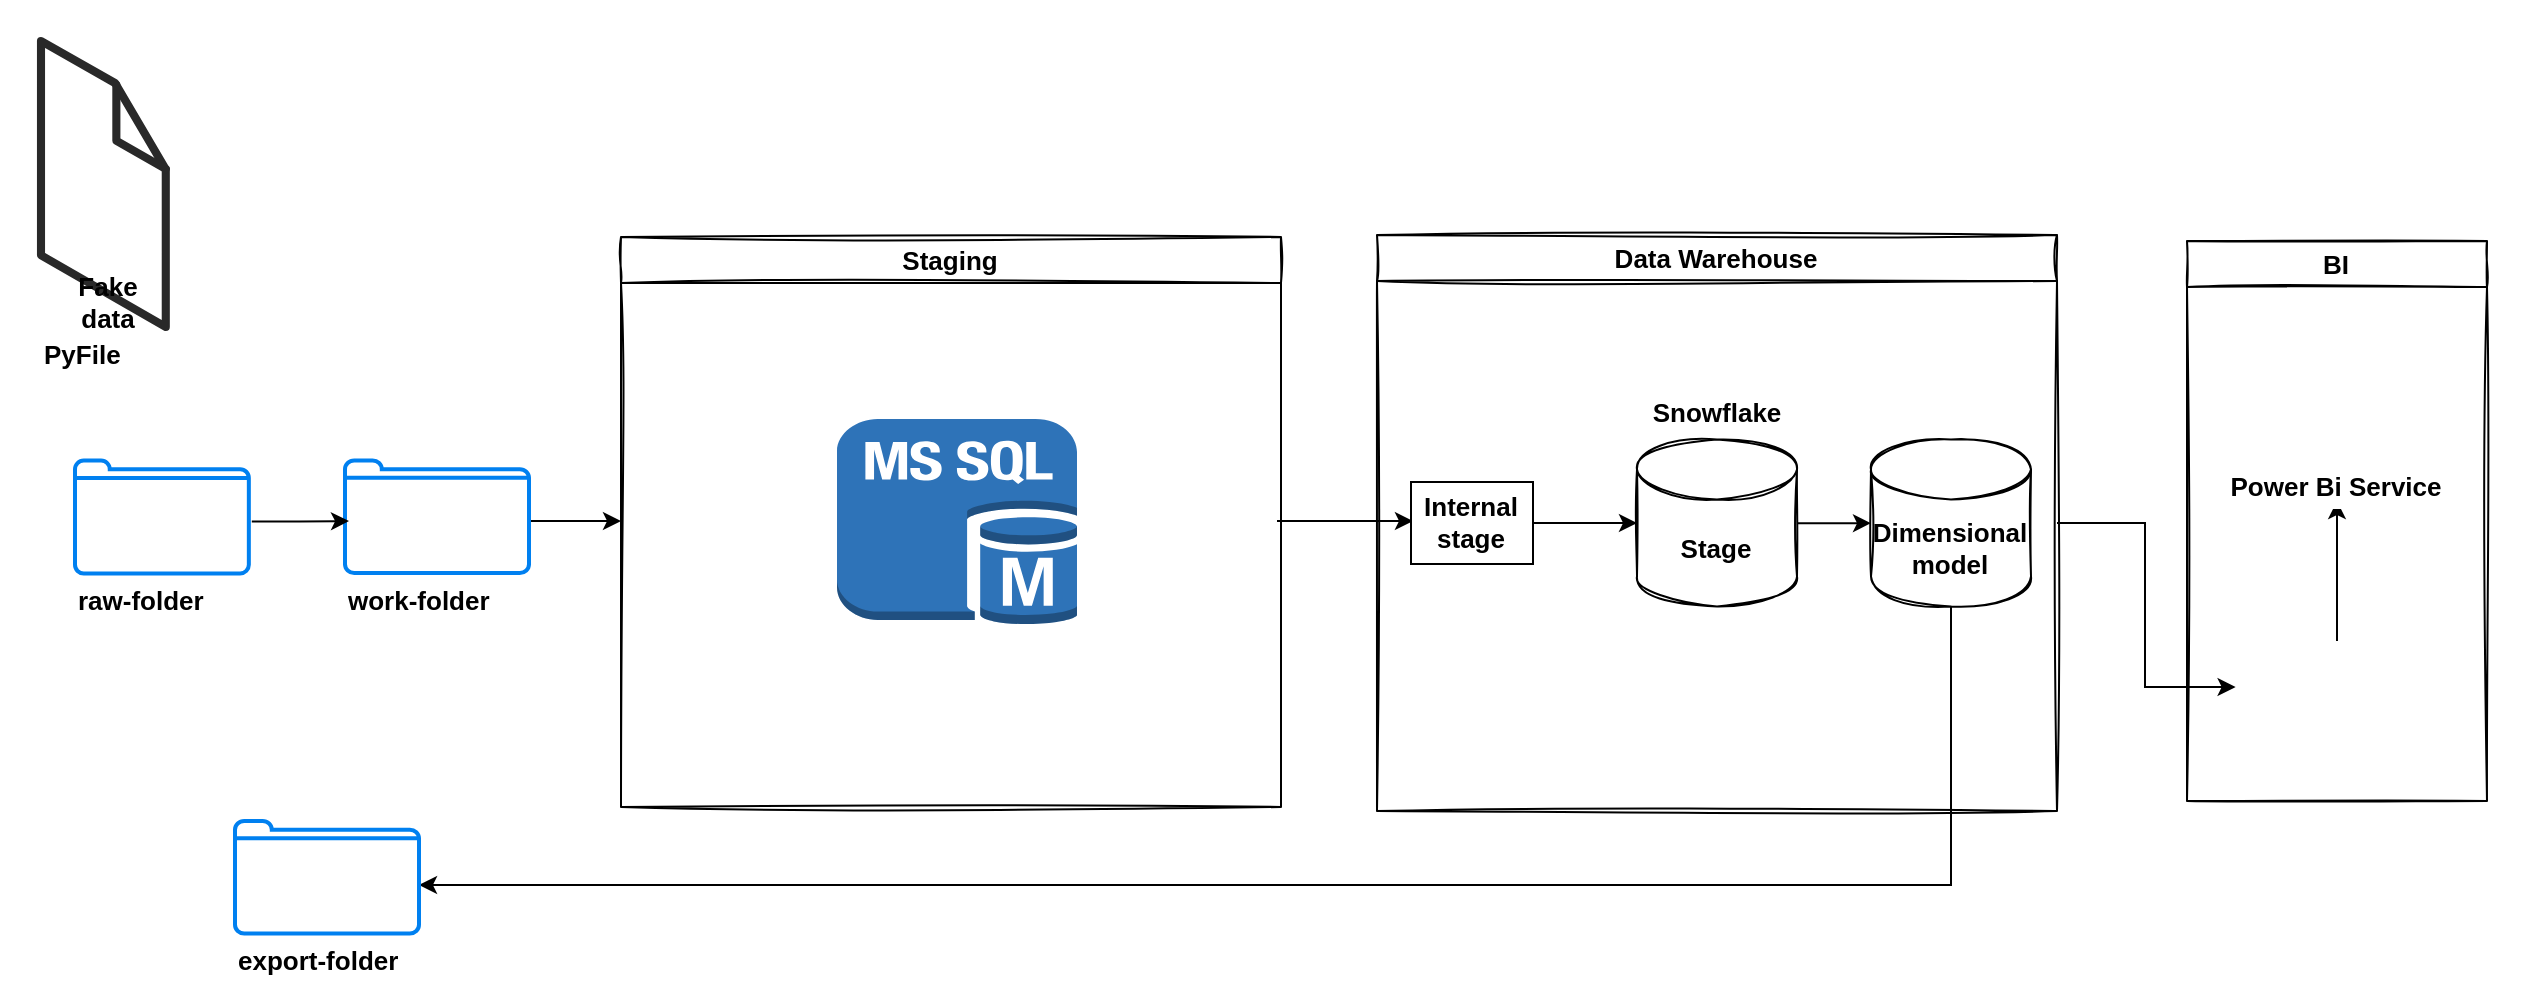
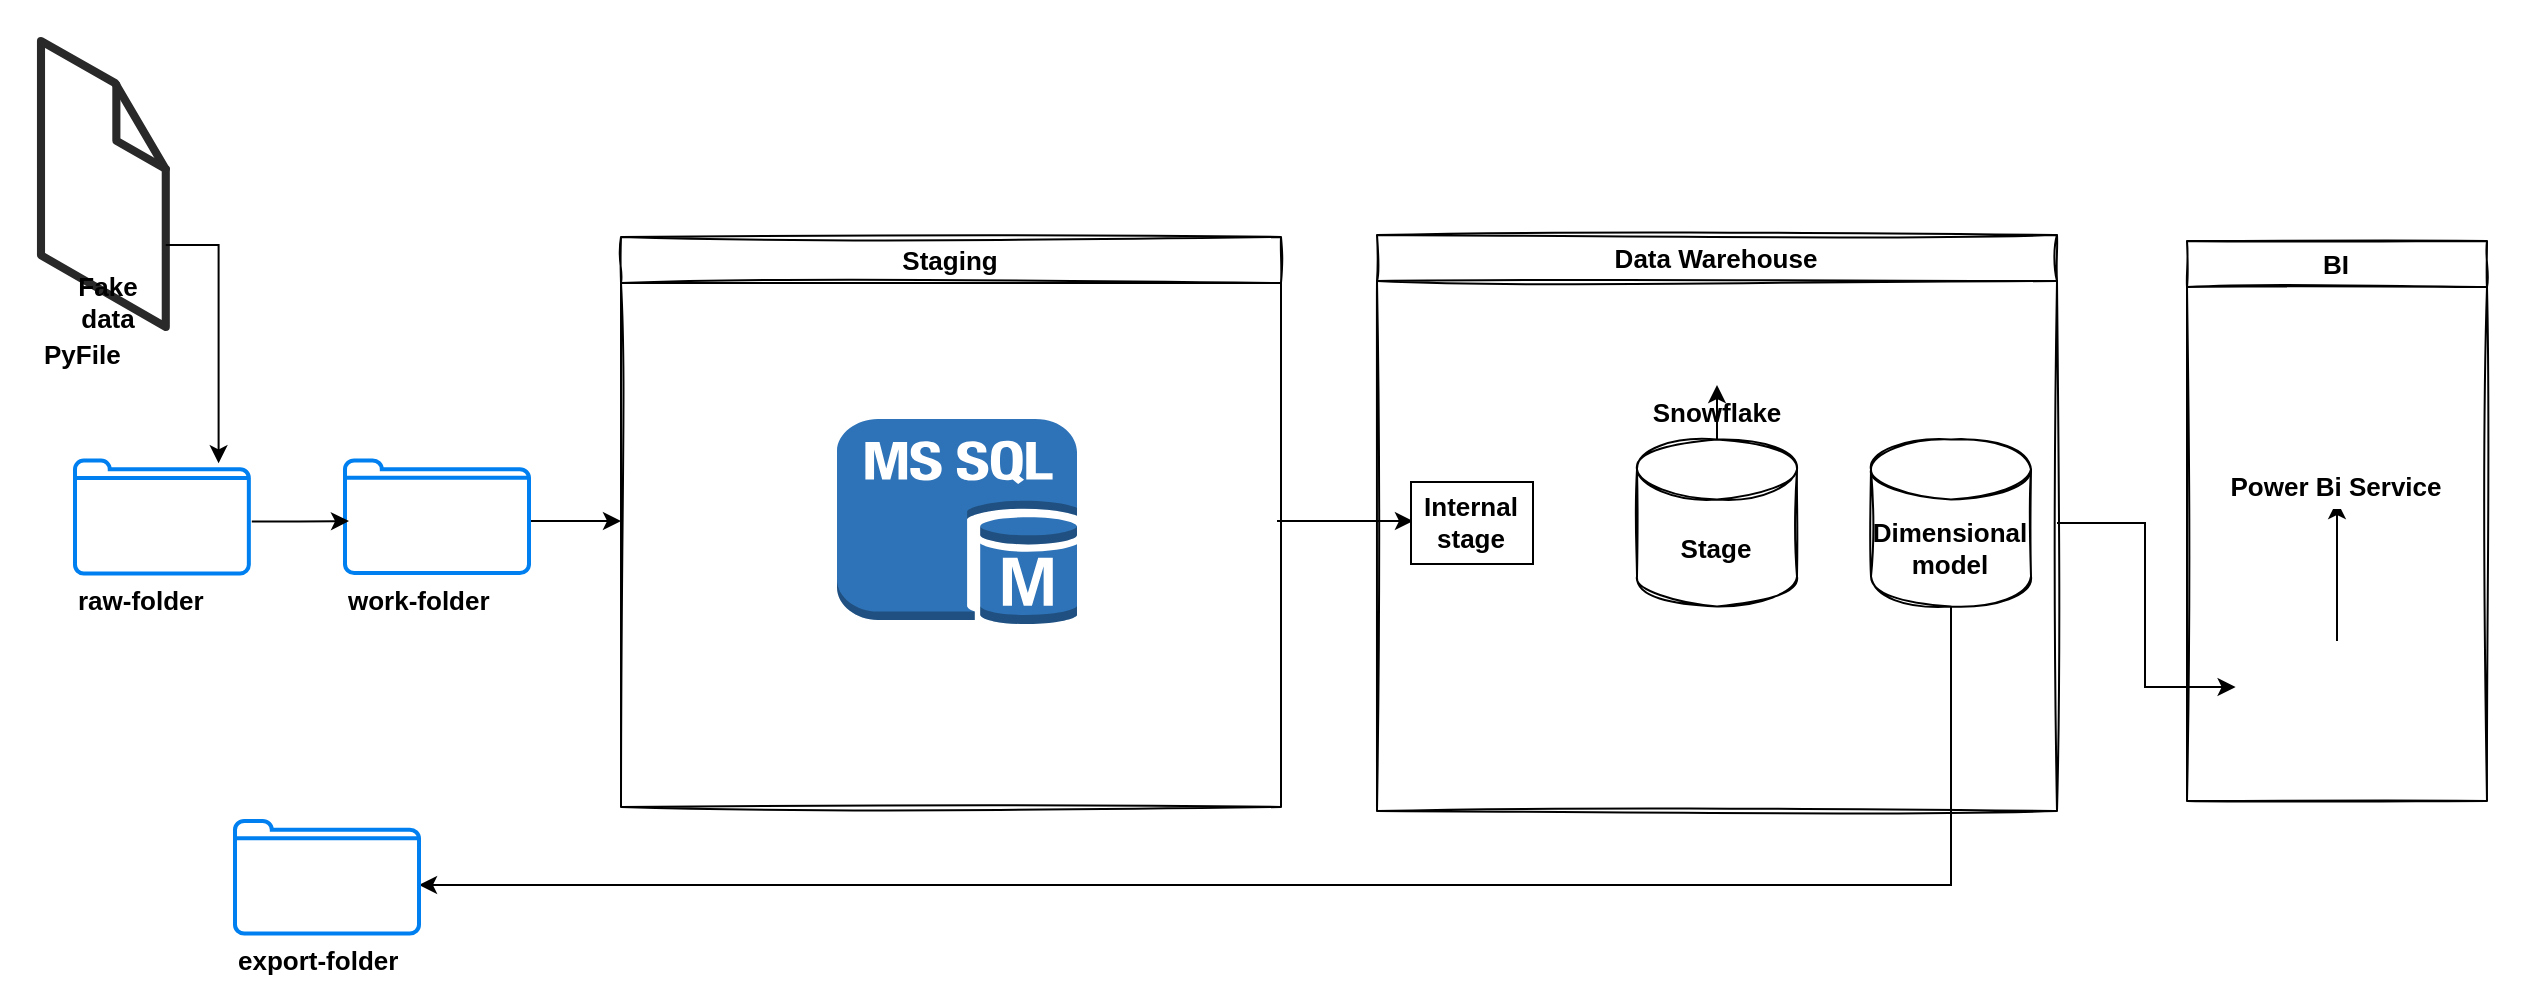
none -> (219, 322)
(1578, 523) -> none
(1835, 523) -> (1717, 408)
